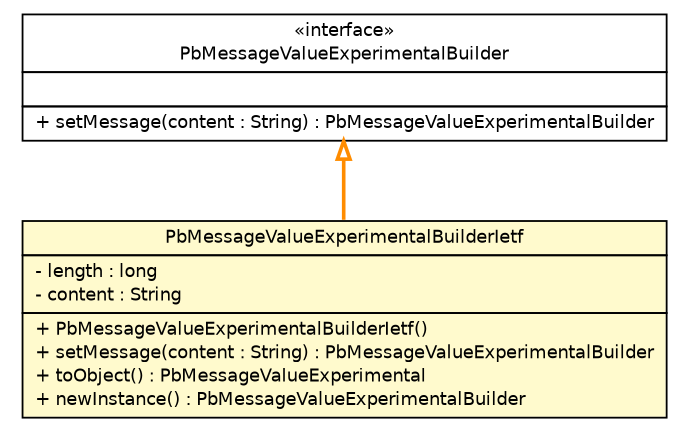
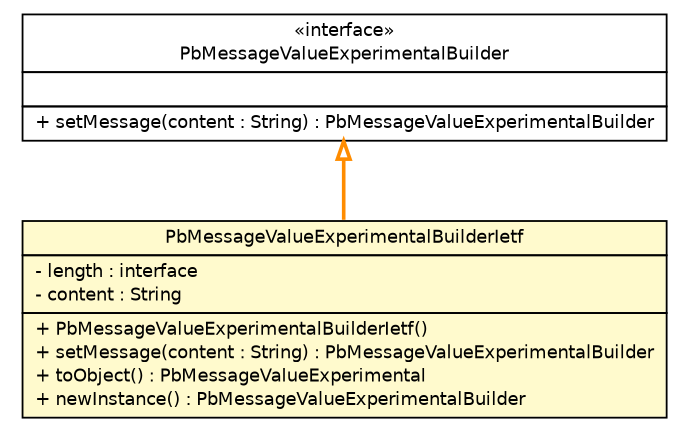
(97, 272) -> (117, 272)
